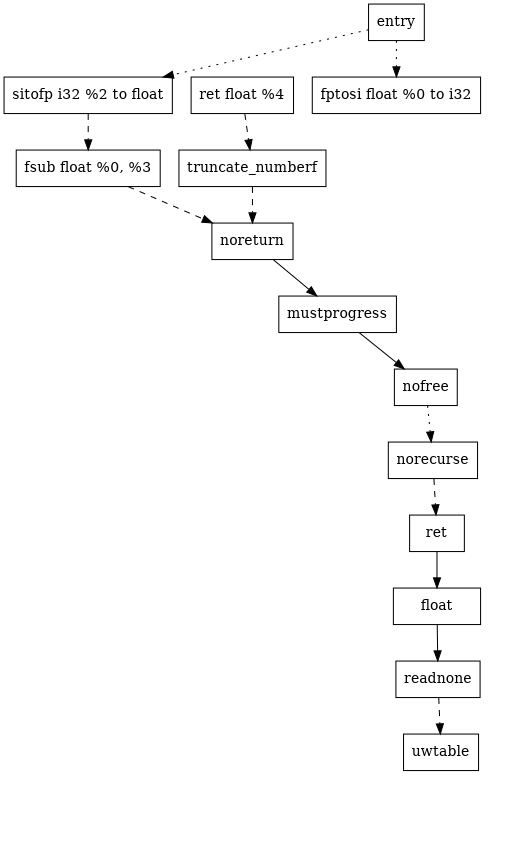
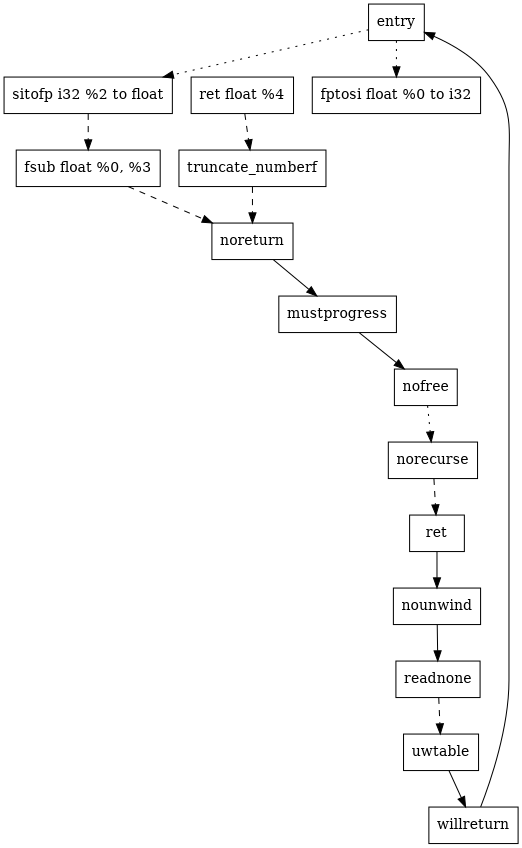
(437, 606) -> (437, 606)
none -> (473, 825)
